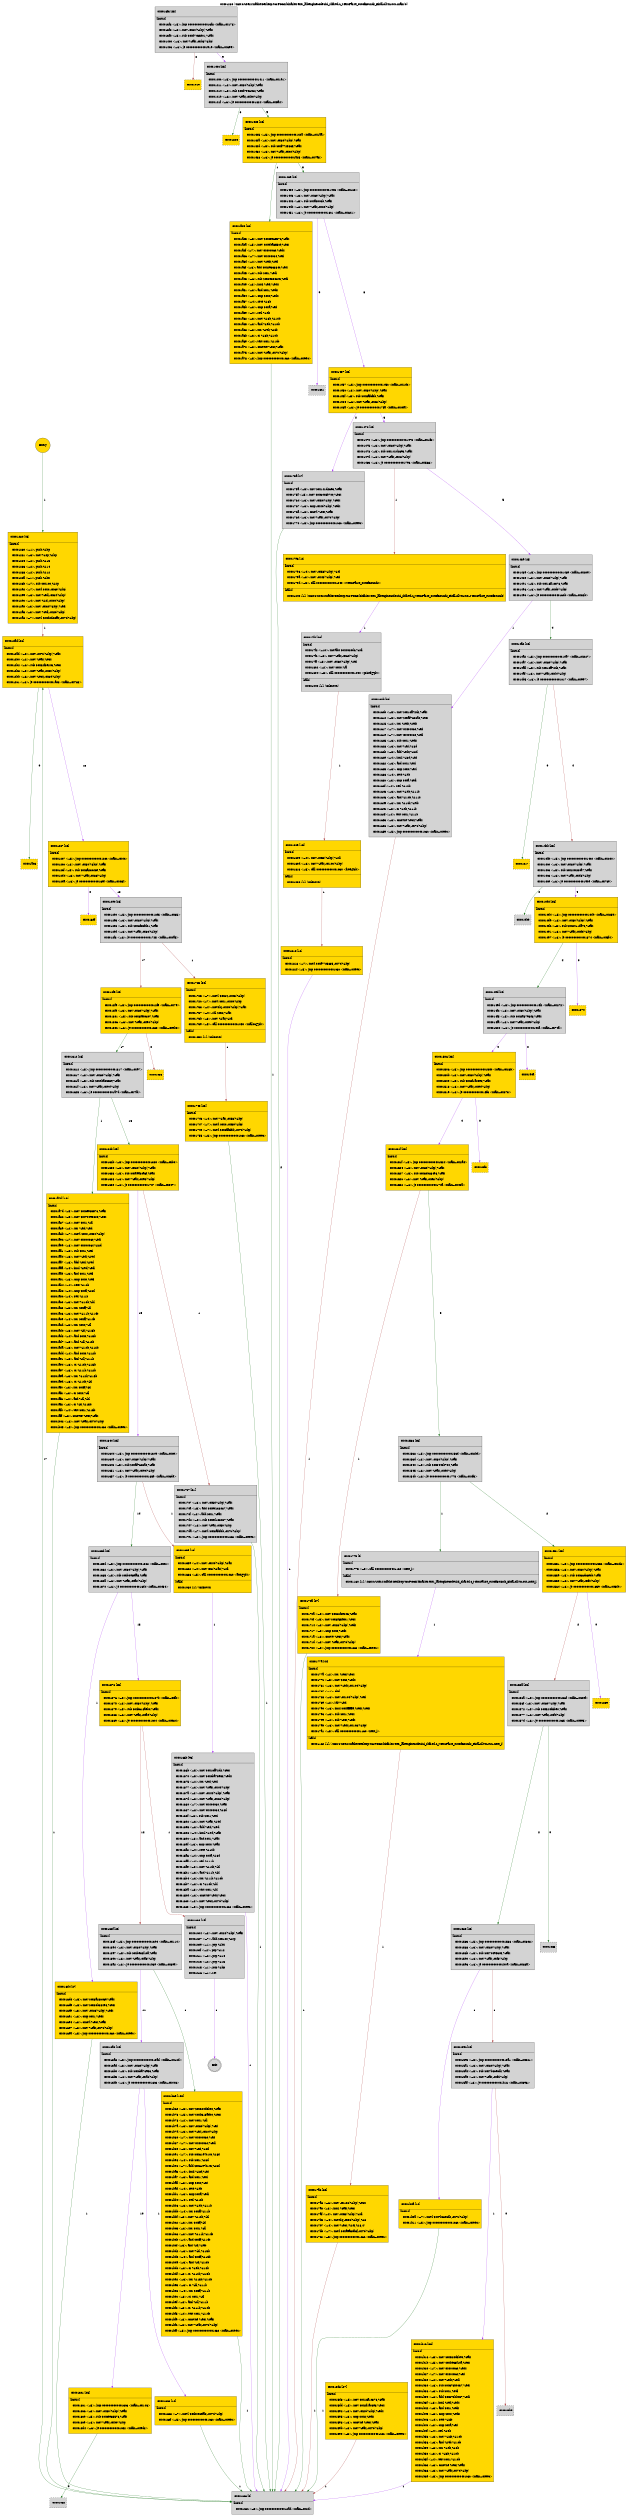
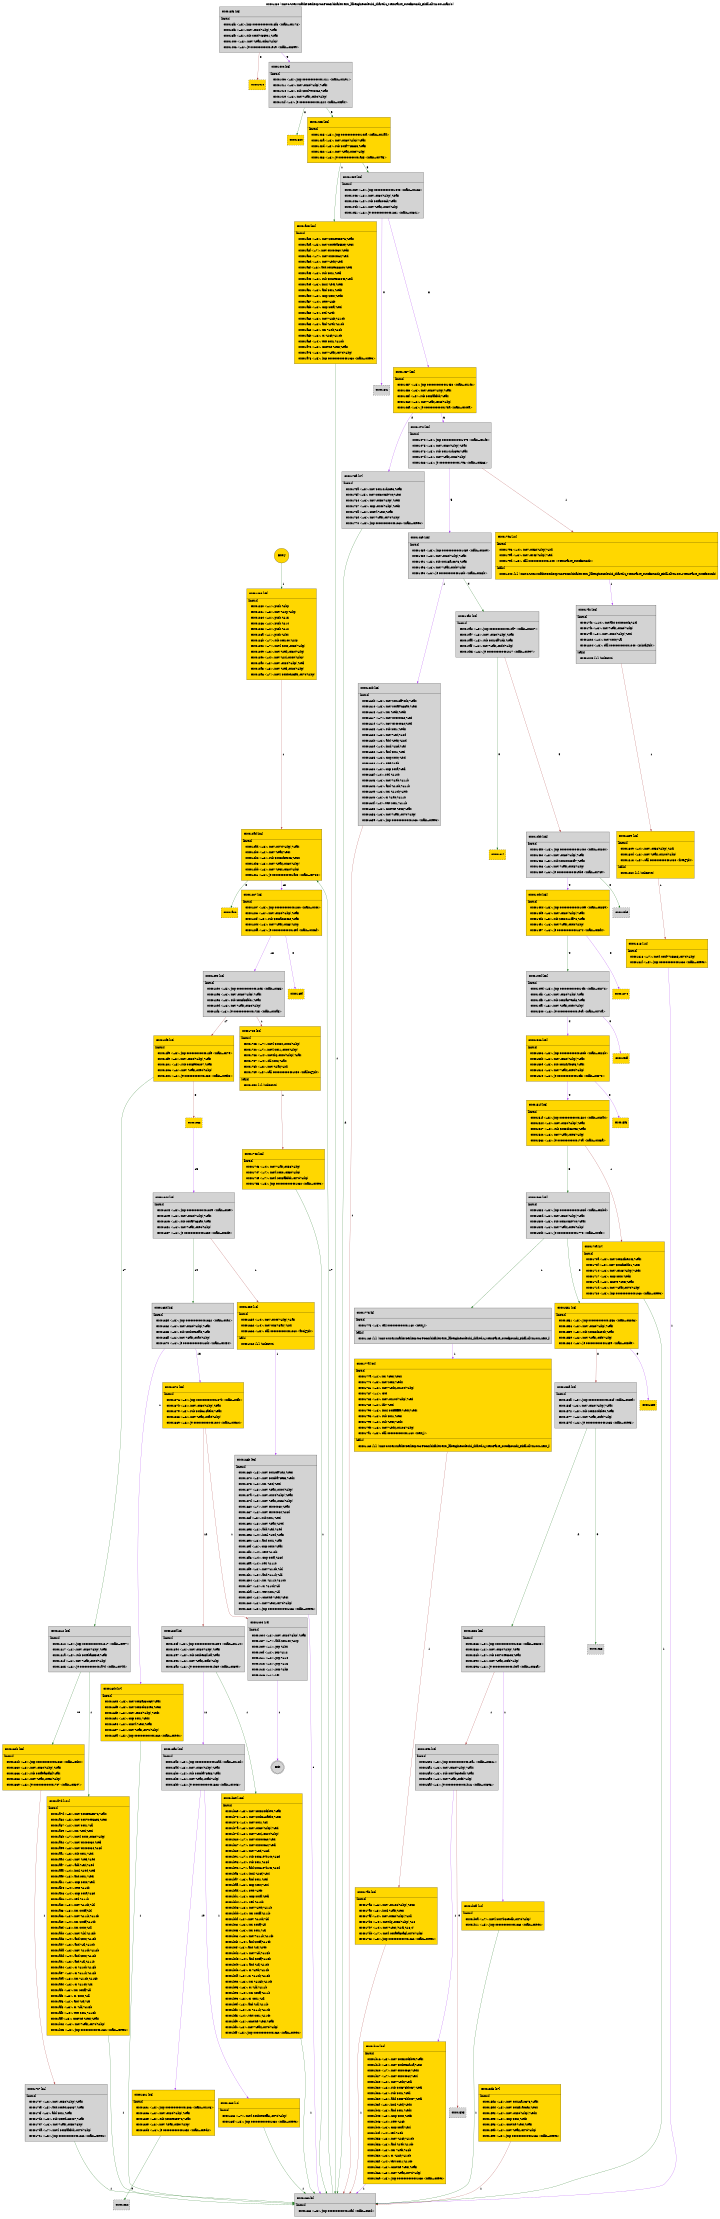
(138, 1312) -> (194, 1159)
